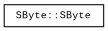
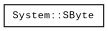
(54, 16) -> (54, 16)
